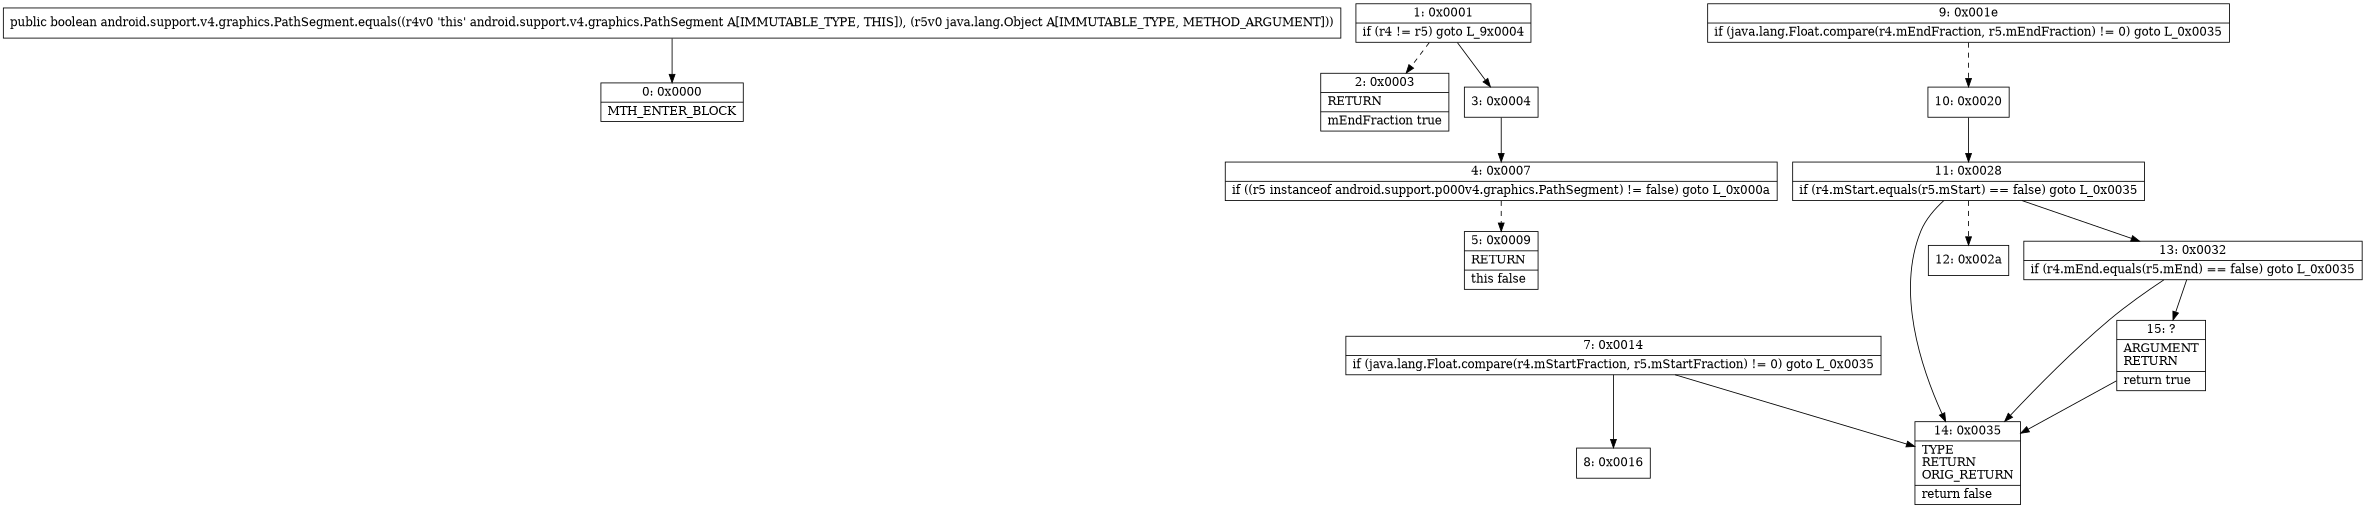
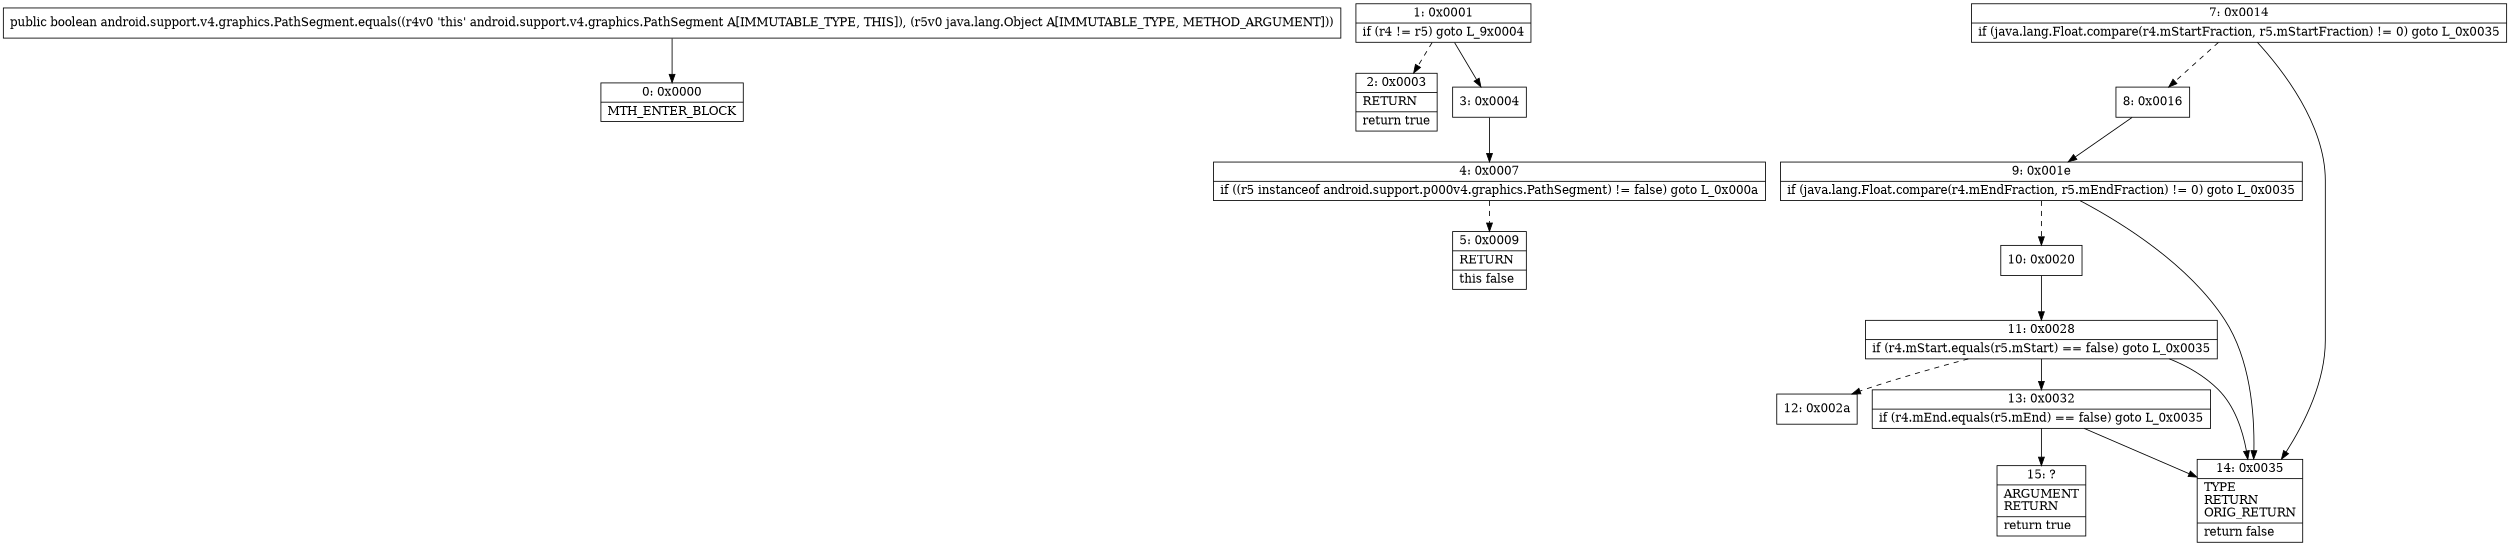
(1385, 121) -> (1397, 121)
none -> (2104, 137)
(2072, 405) -> (2209, 298)
(1613, 407) -> (2197, 62)
